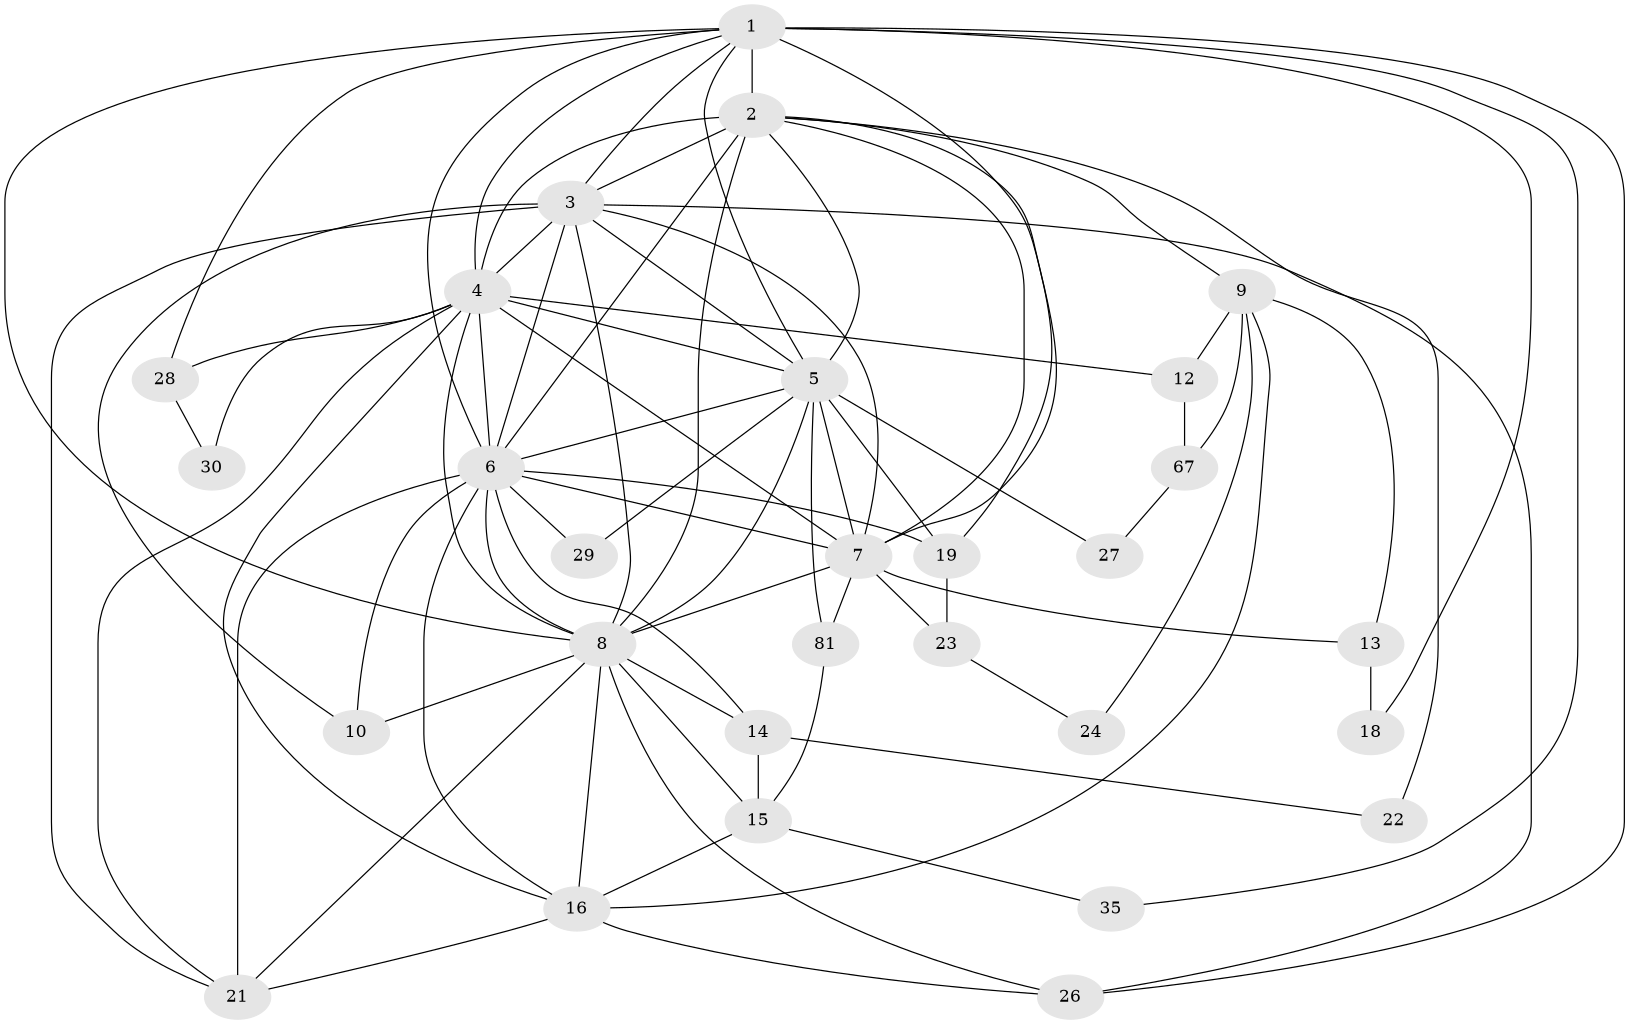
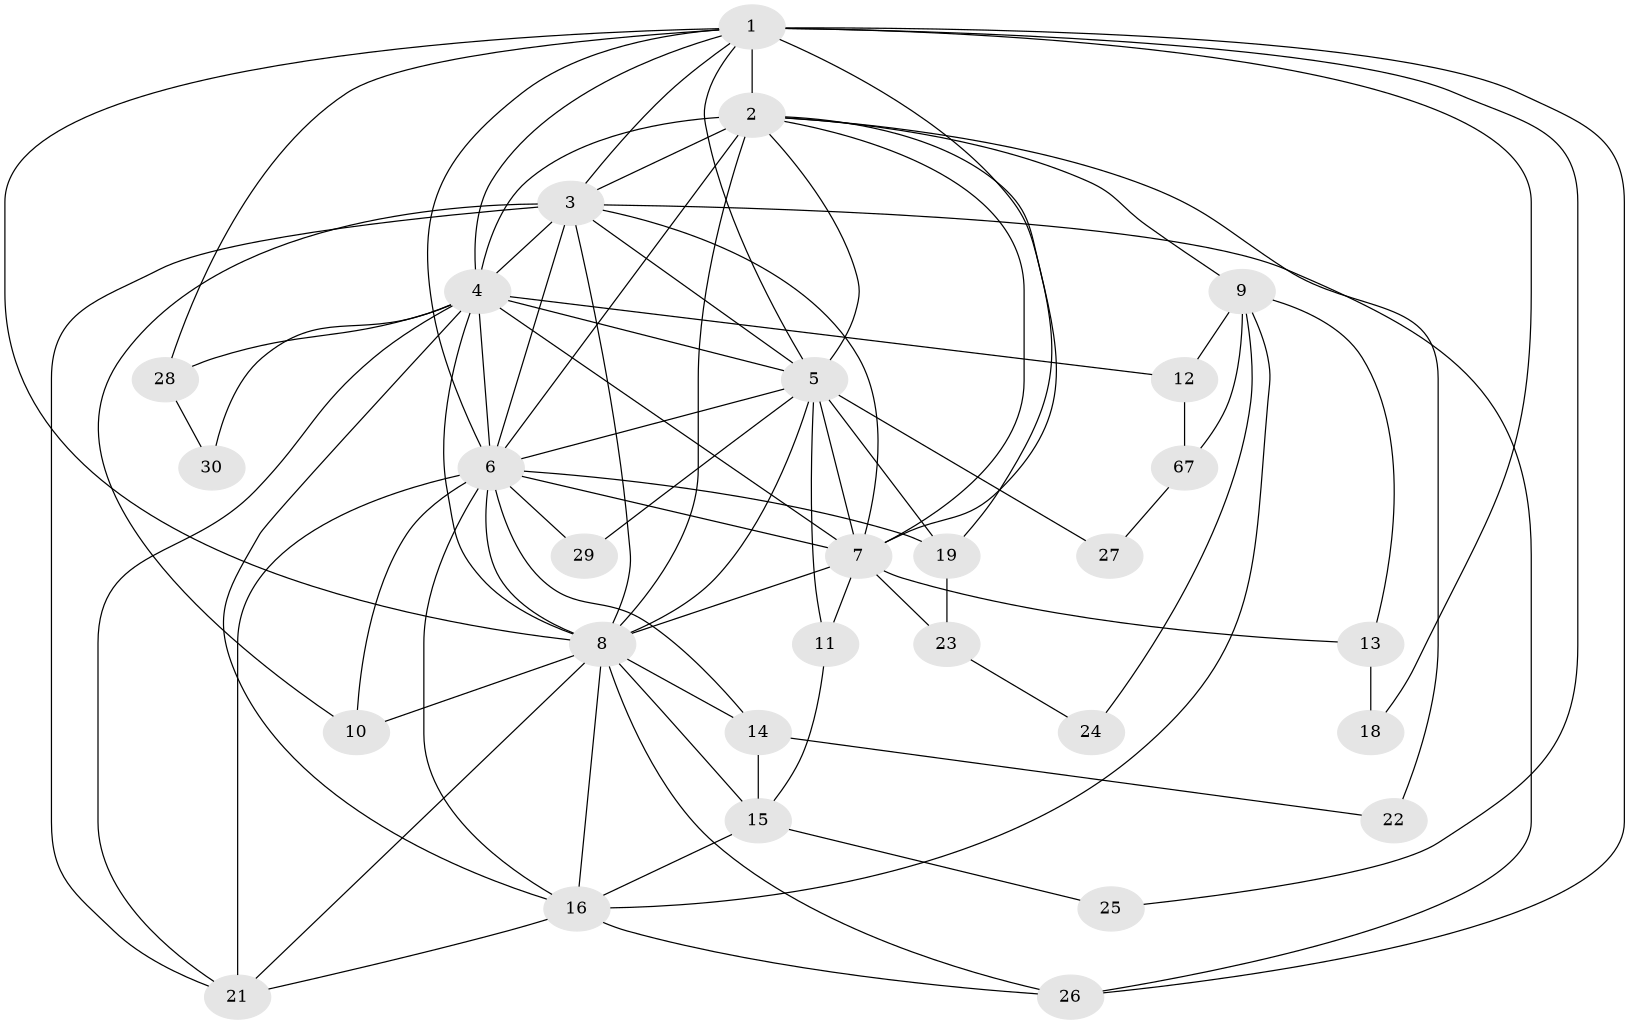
(826, 644) -> (826, 644)
(1111, 909) -> (1111, 909)
